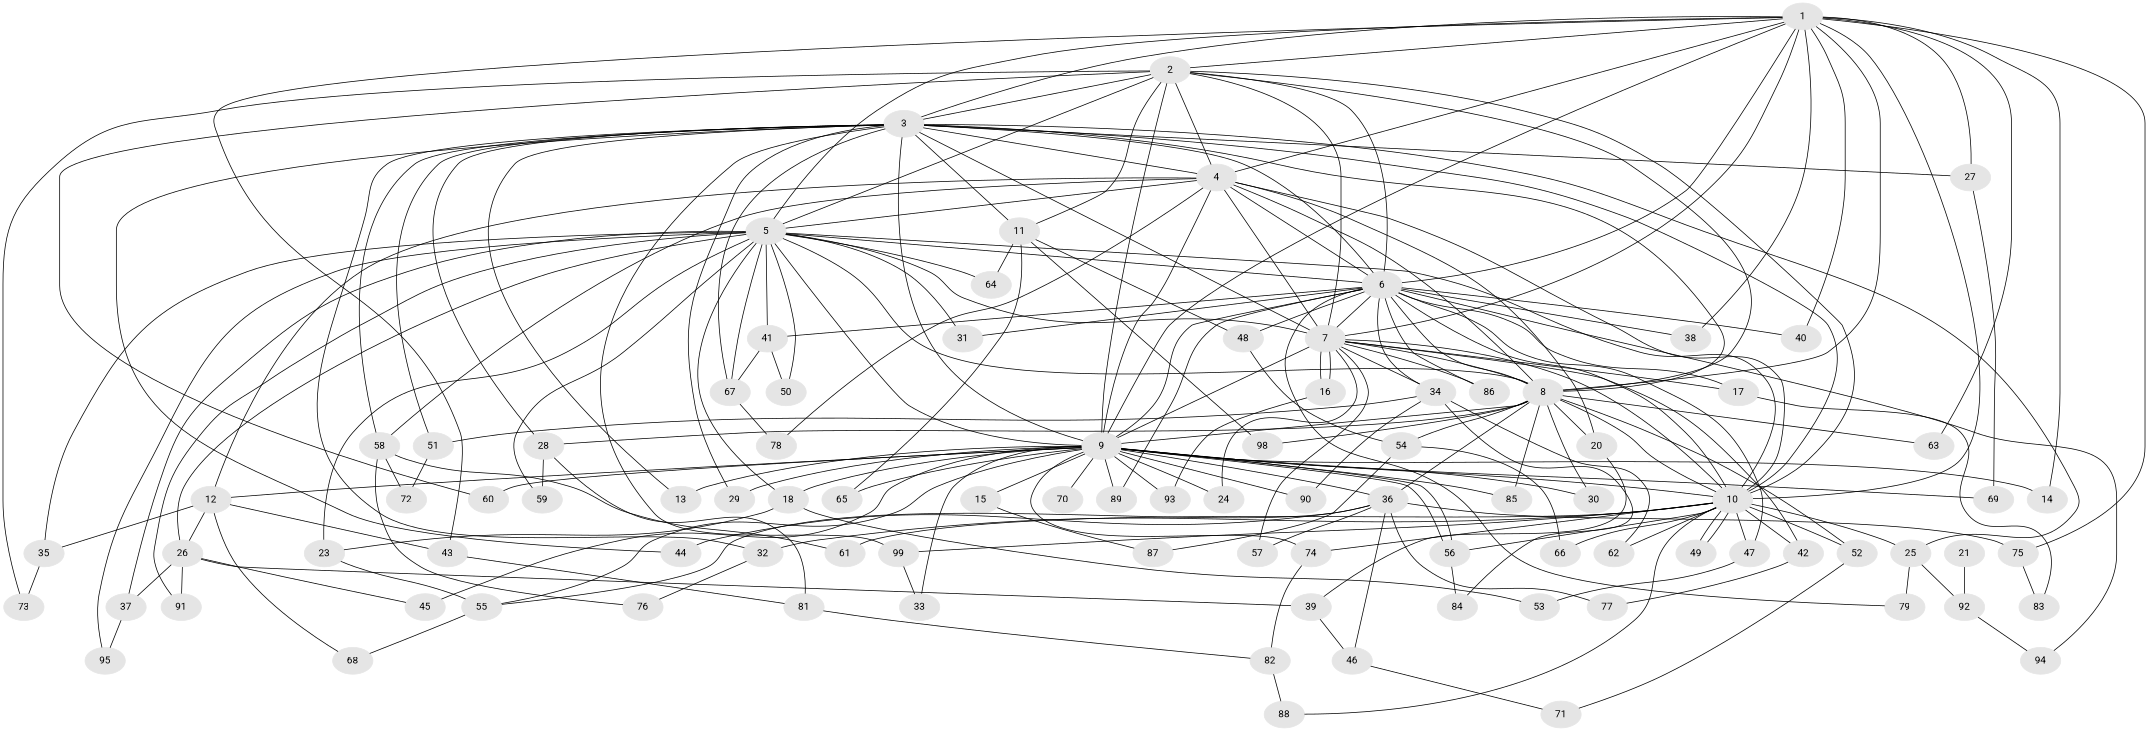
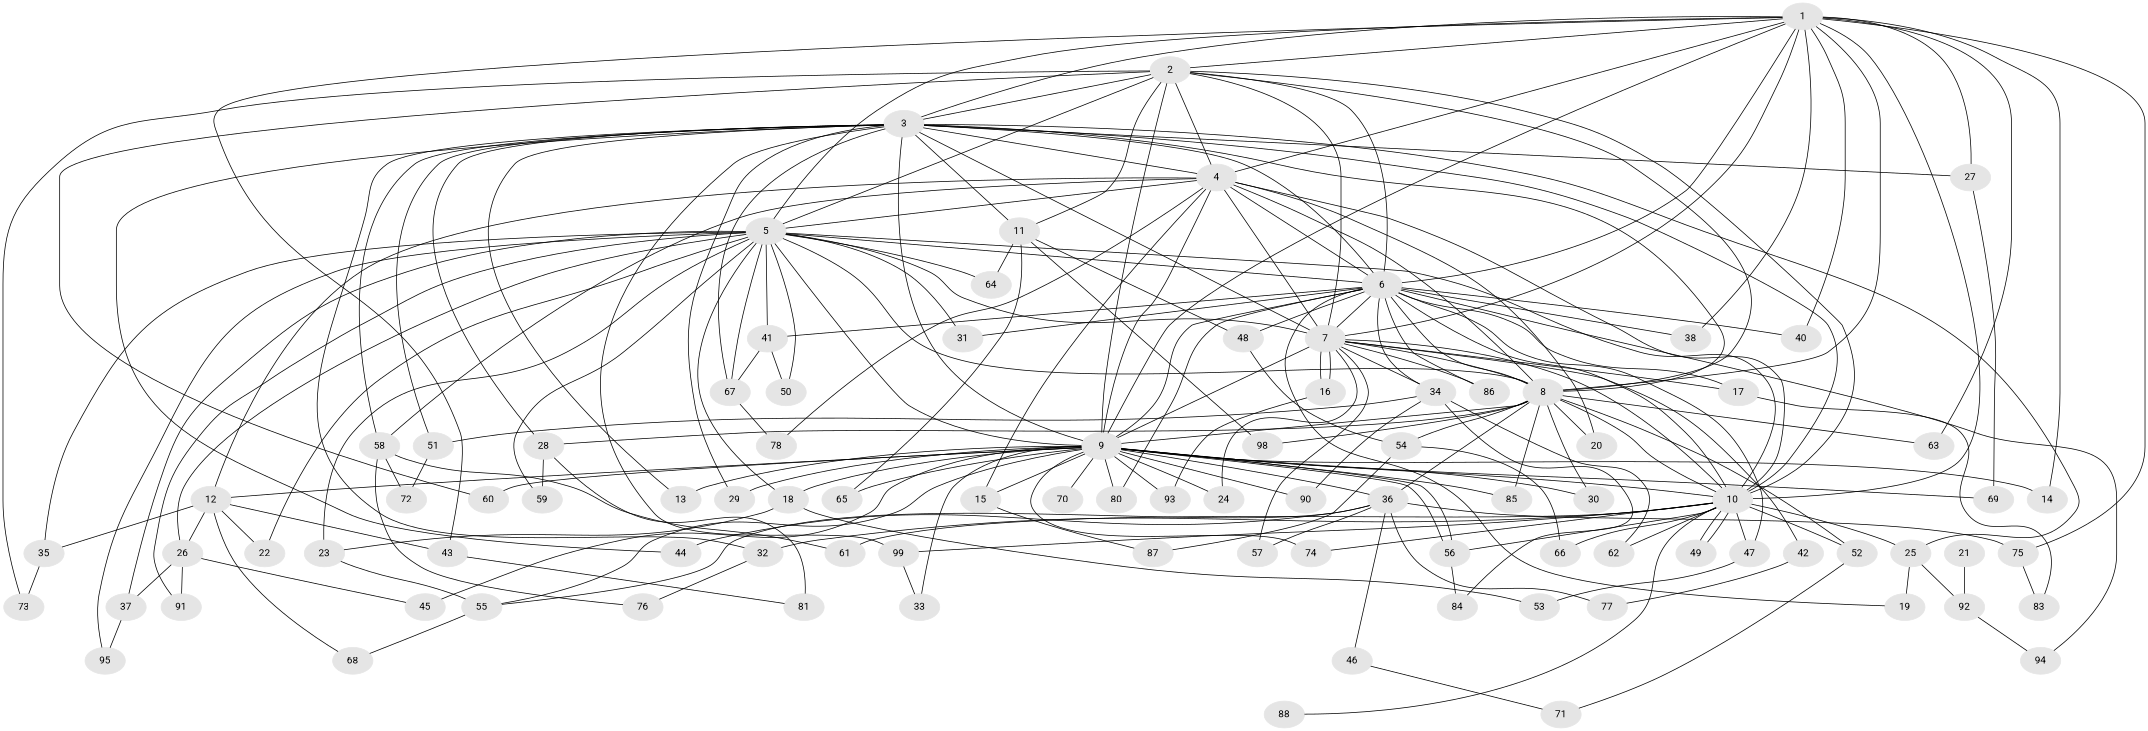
none -> (1084, 329)
(1117, 500) -> (1117, 500)
(1768, 526) -> none
none -> (265, 553)
(1311, 607) -> none
(1905, 607) -> (1905, 607)
(1270, 661) -> none
